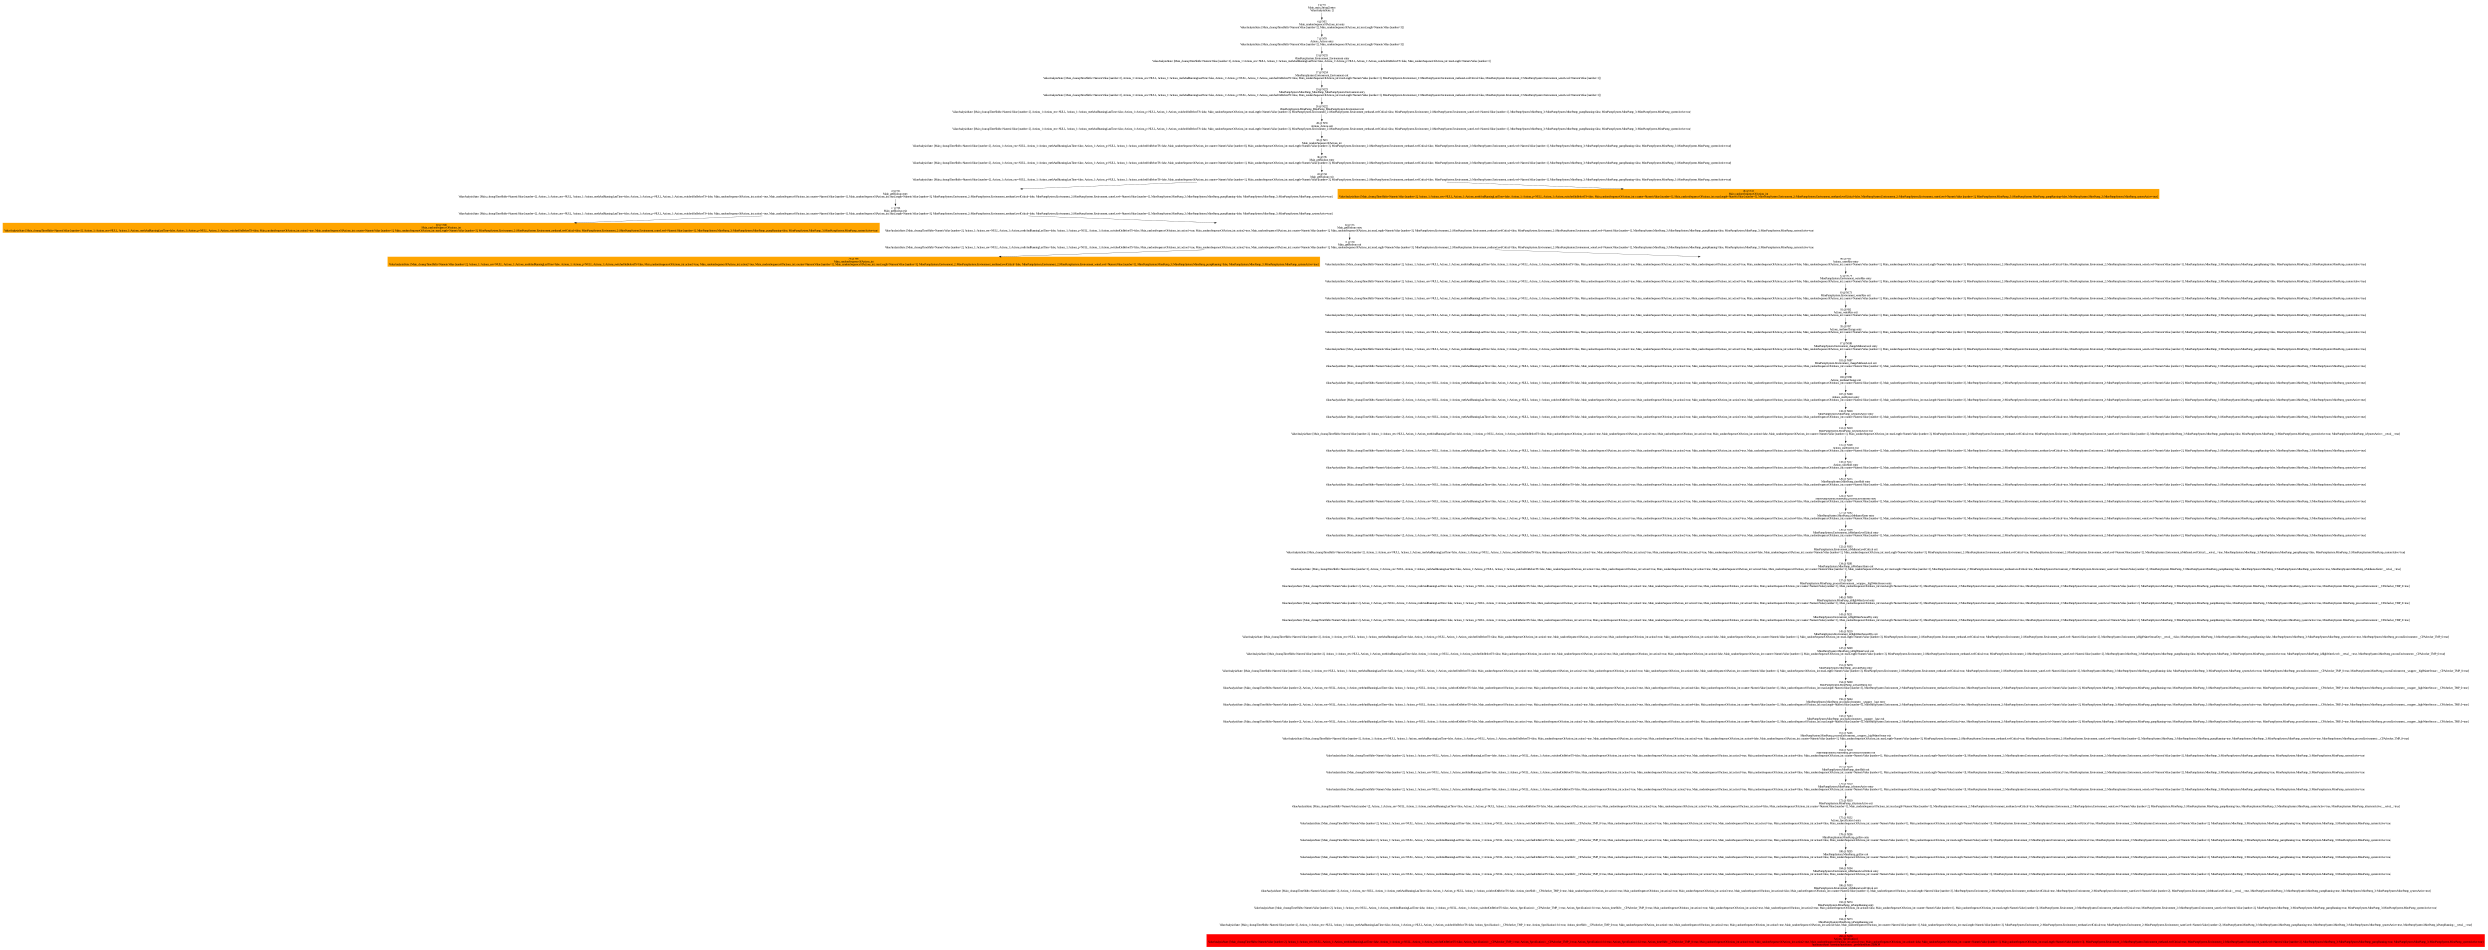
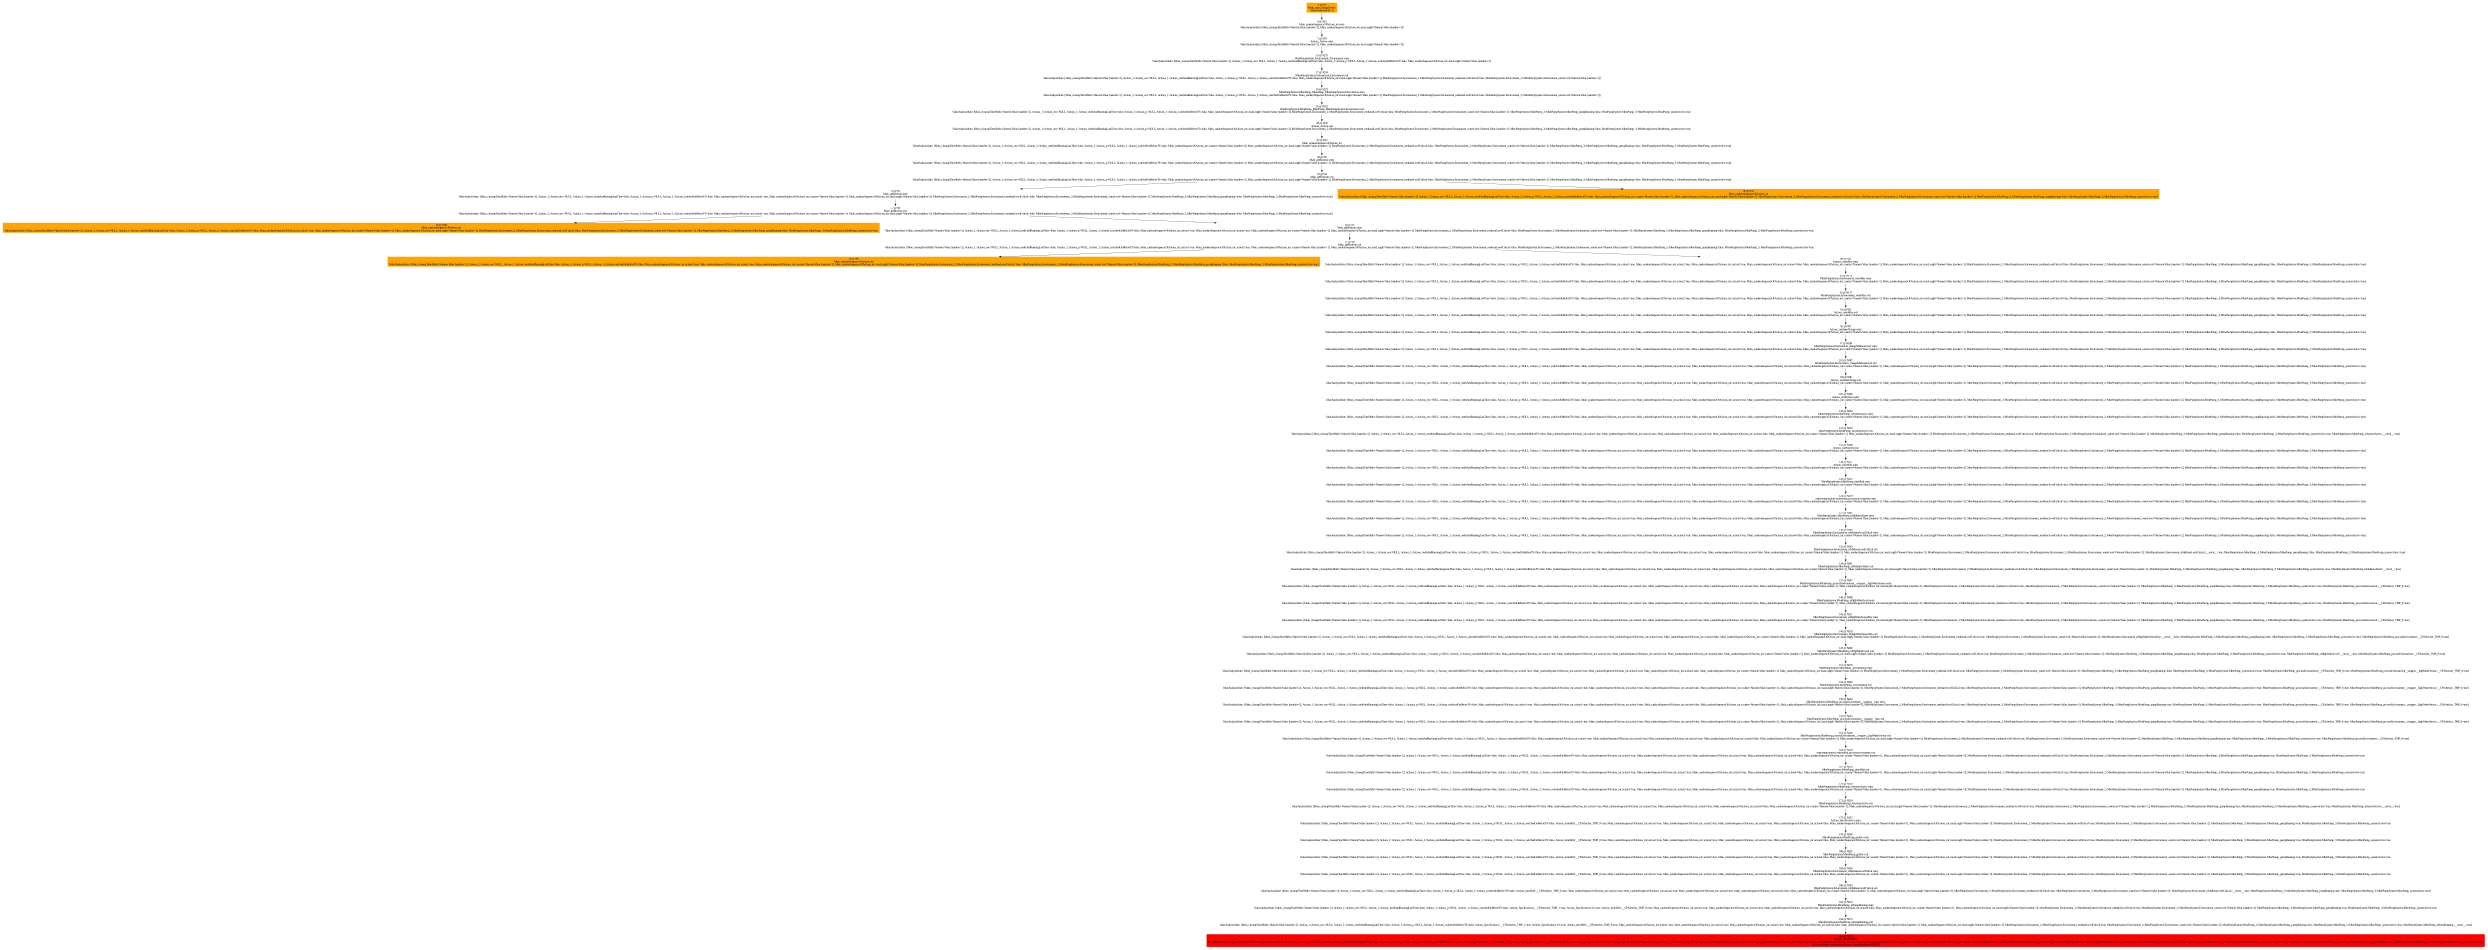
(1322, 8) -> (1322, 8)
